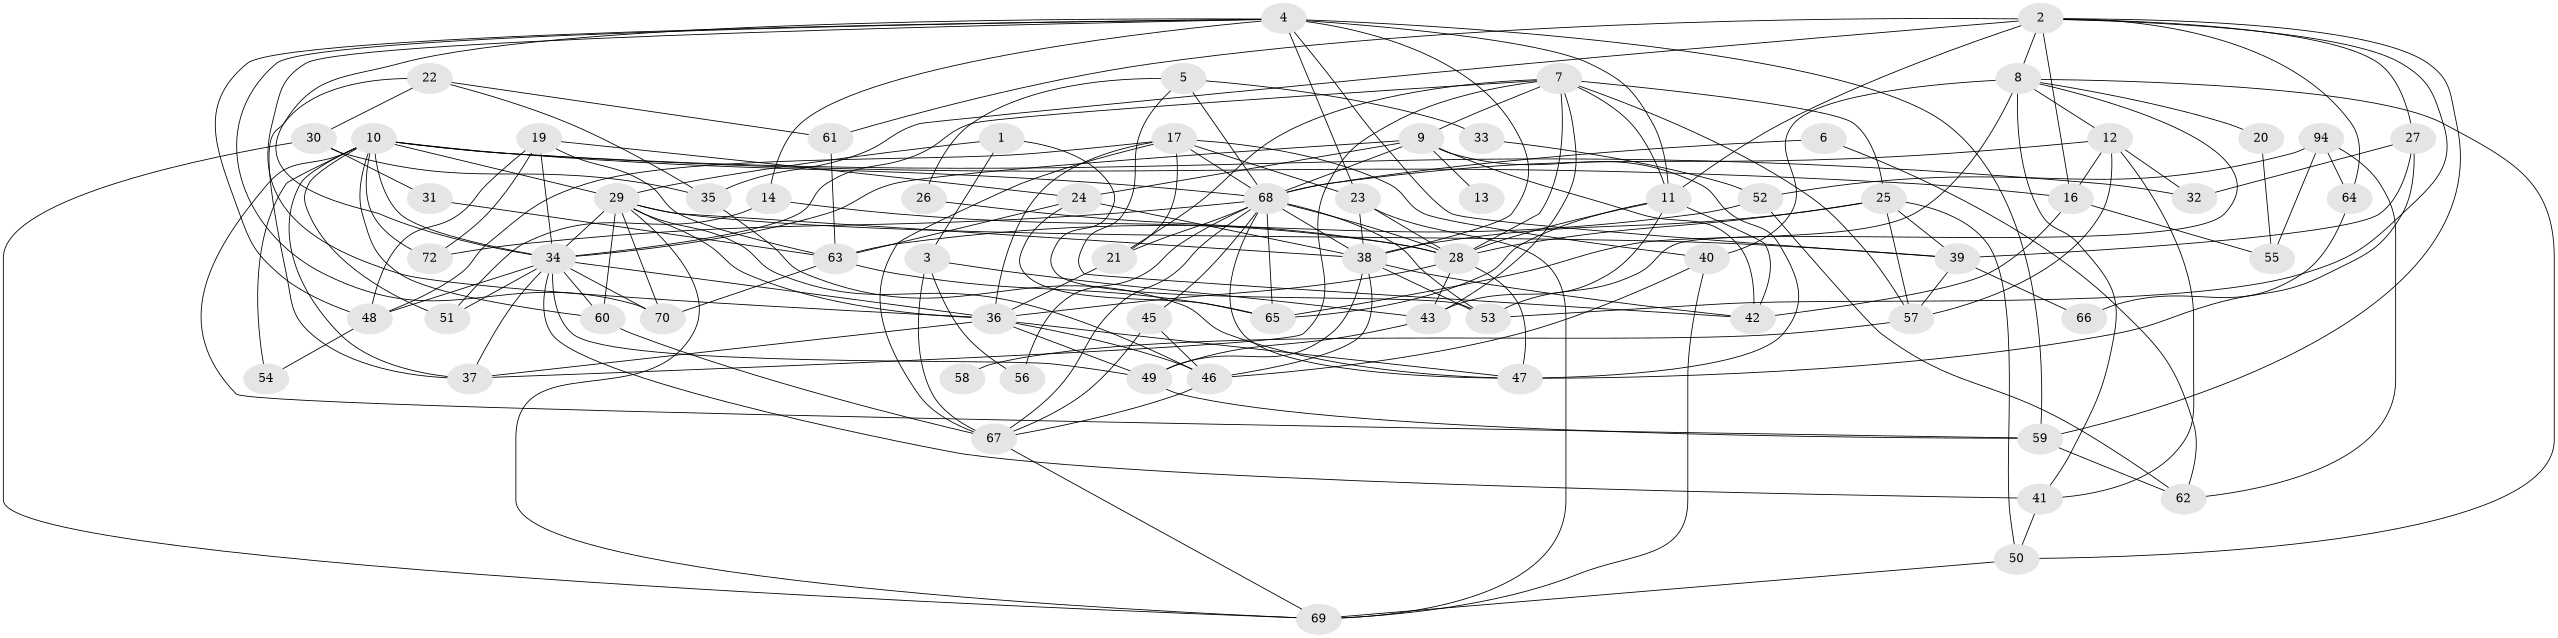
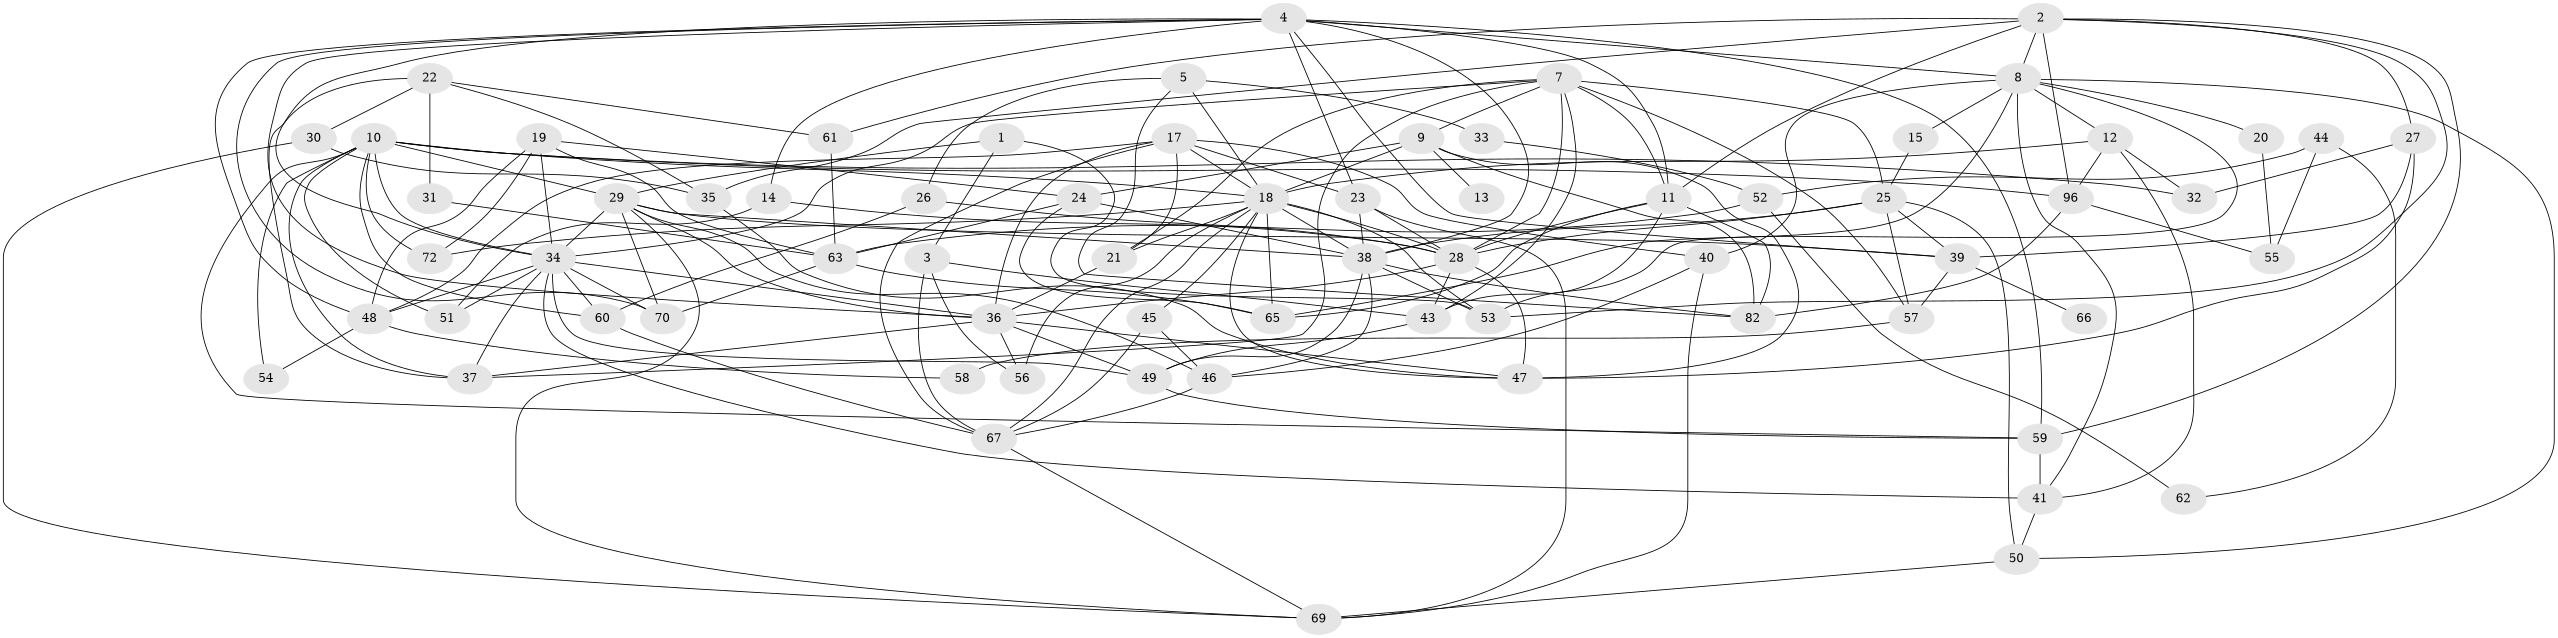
none -> (1755, 57)
(1824, 139) -> none
none -> (1916, 139)
(2321, 139) -> (2321, 139)
(386, 176) -> (430, 139)
(899, 183) -> none
(1266, 199) -> (1266, 199)
(2071, 199) -> (2071, 199)
(2350, 199) -> none
(610, 259) -> (763, 257)
(2053, 263) -> none
(1753, 319) -> (1753, 319)
(1105, 342) -> (1008, 349)
none -> (567, 356)
(2112, 469) -> (2040, 469)
